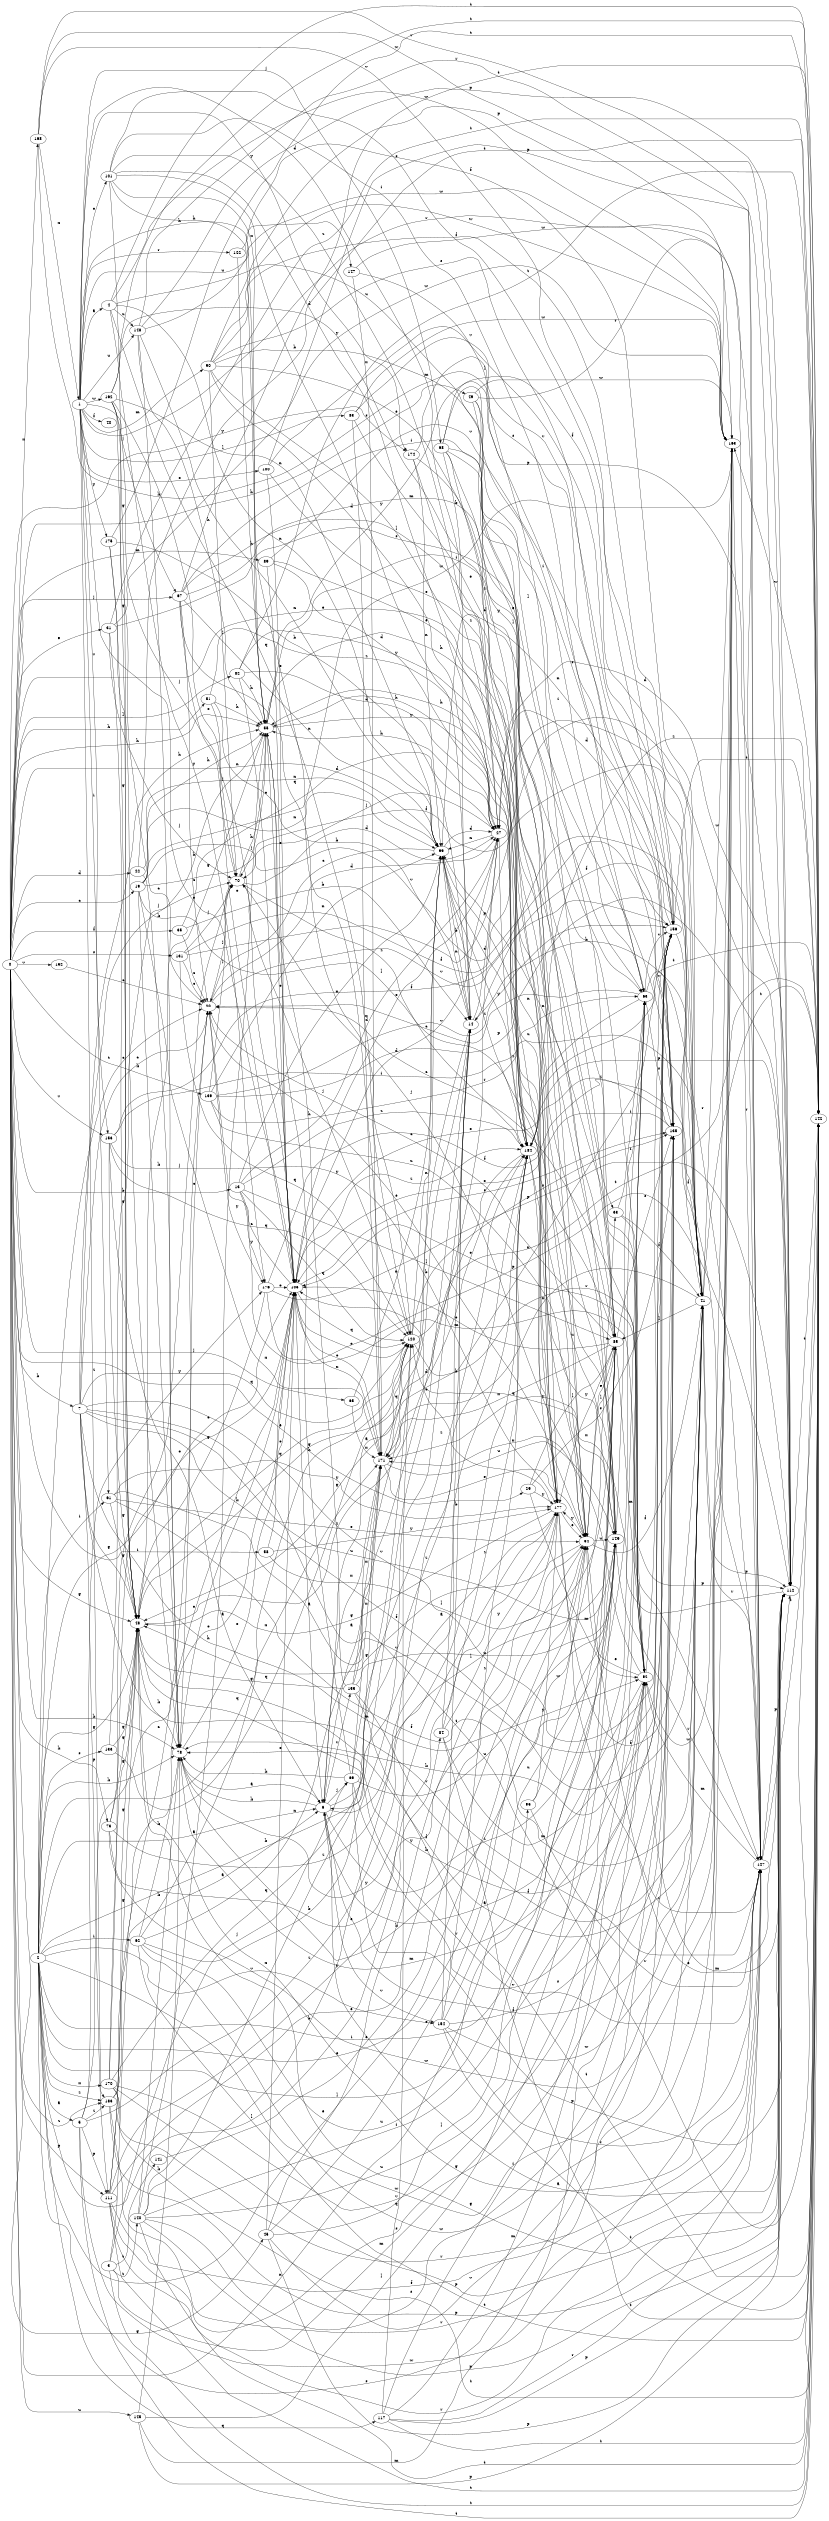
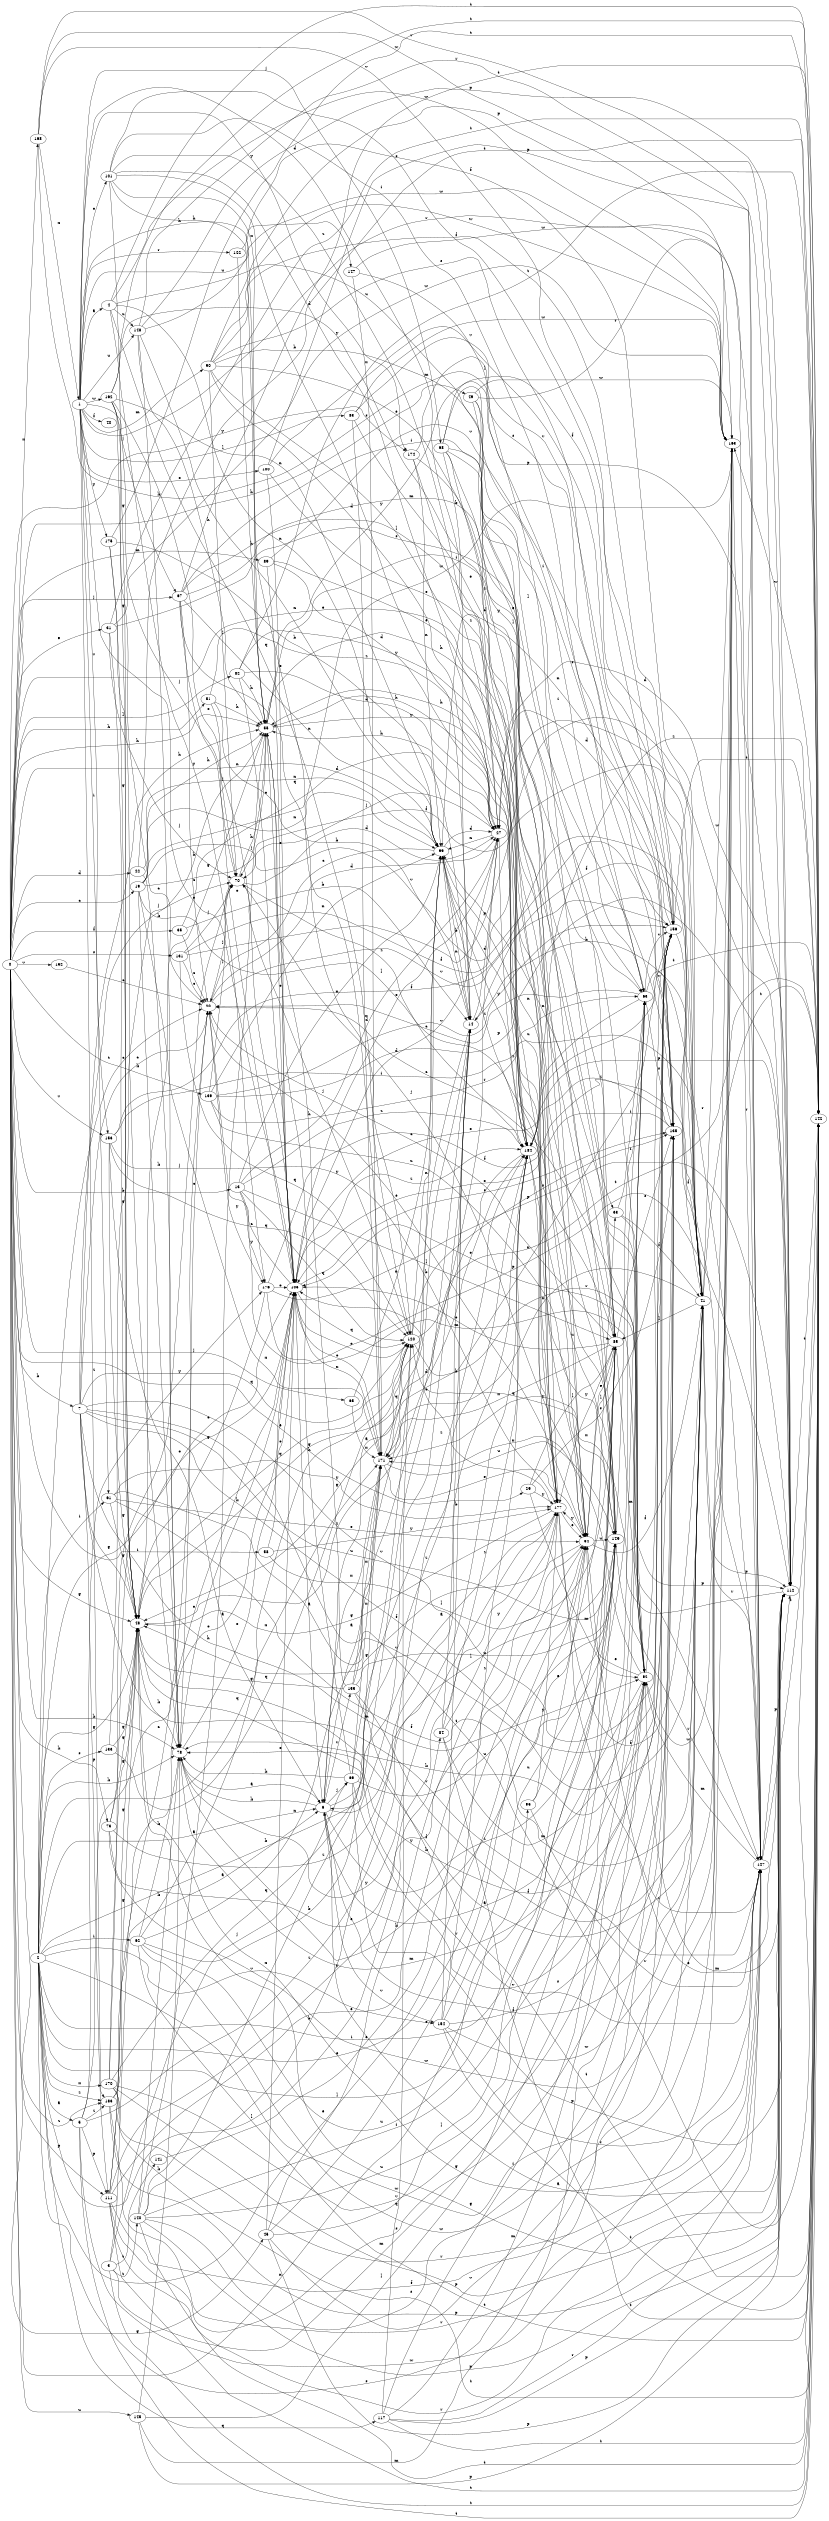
(558, 1676) -> (558, 1676)
